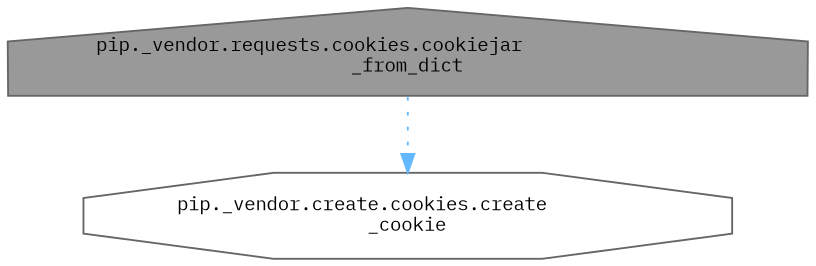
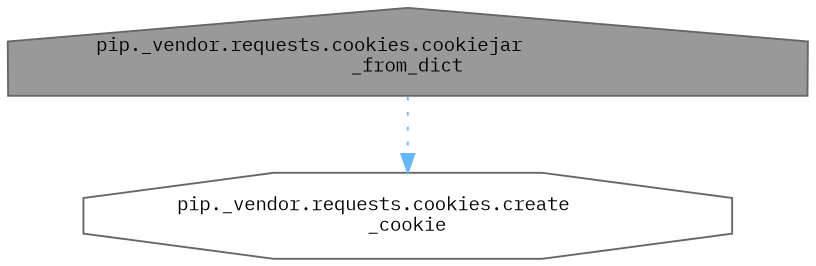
(408, 216) -> (408, 216)
